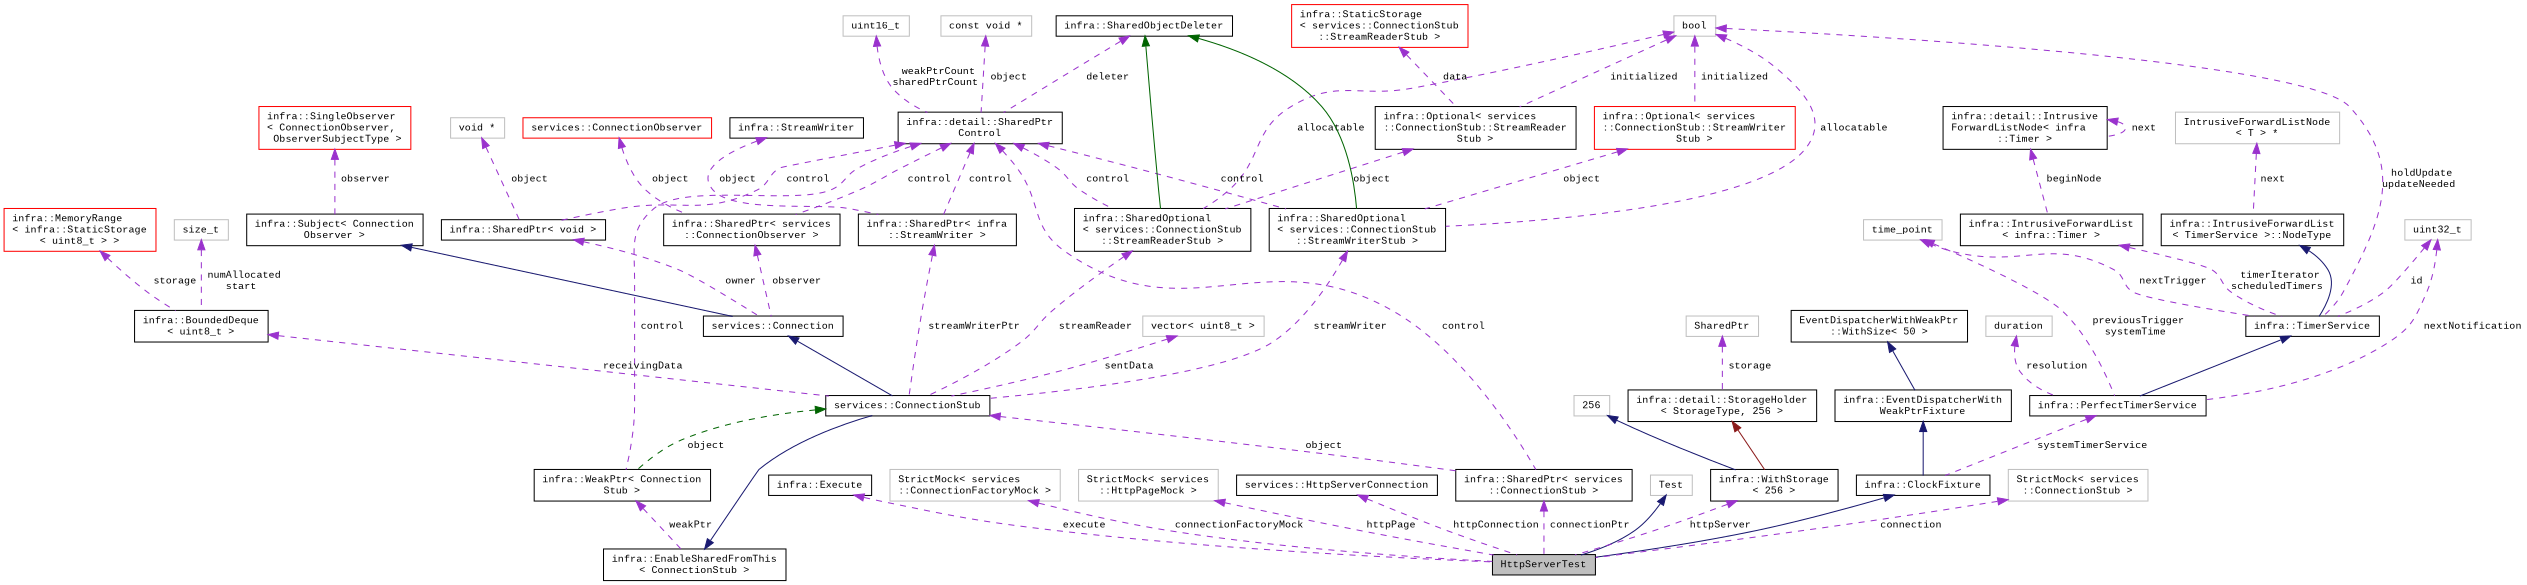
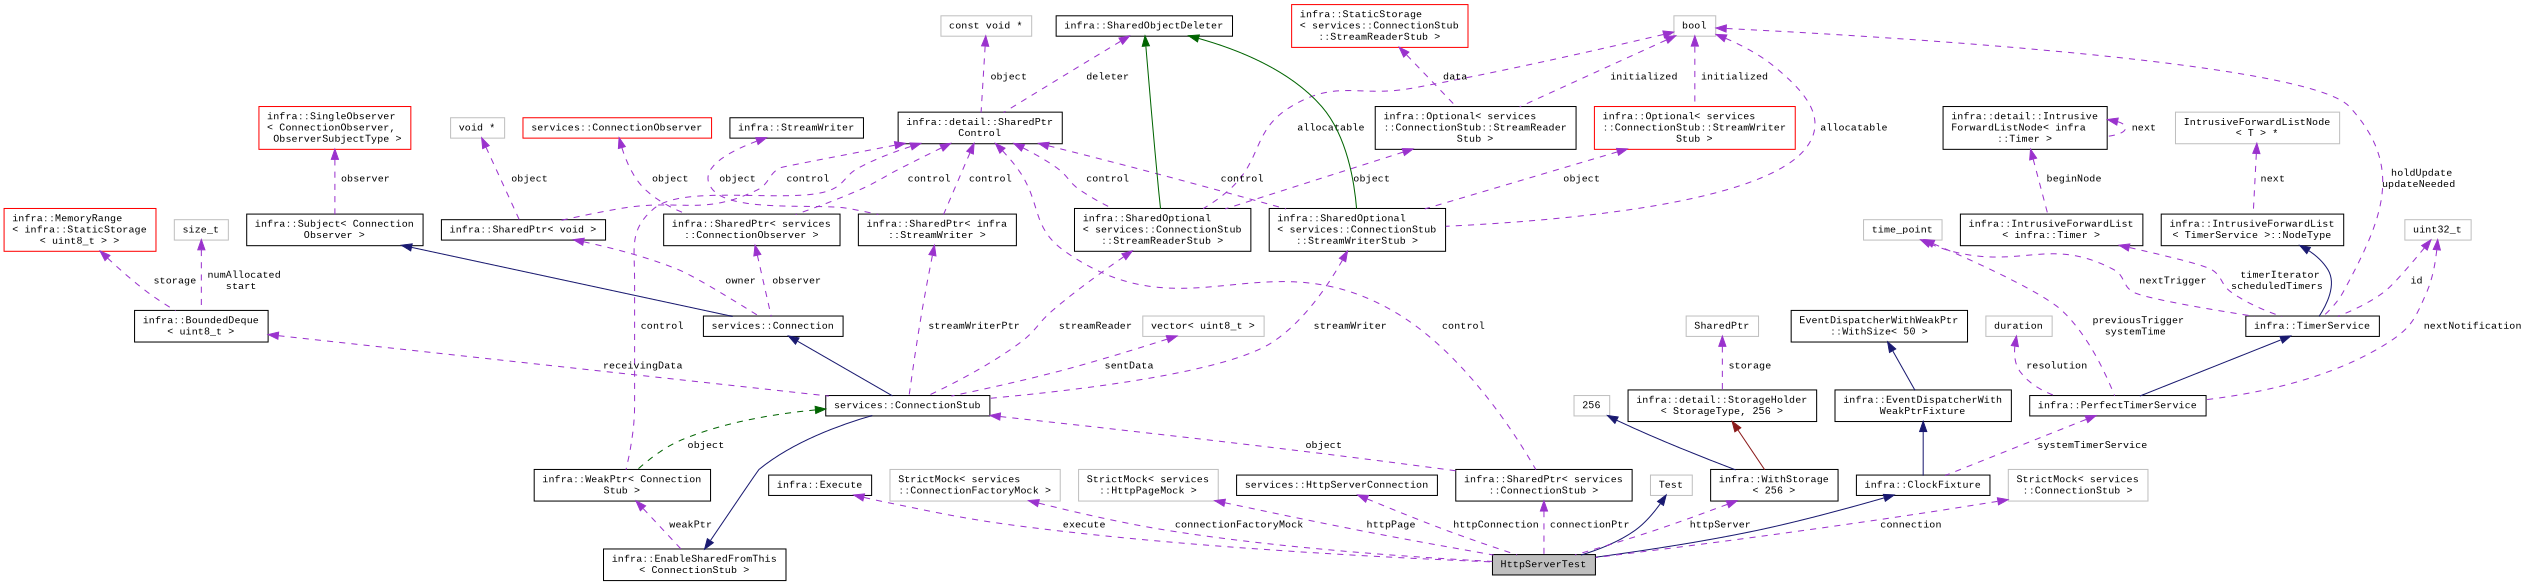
(876, 26) -> none
